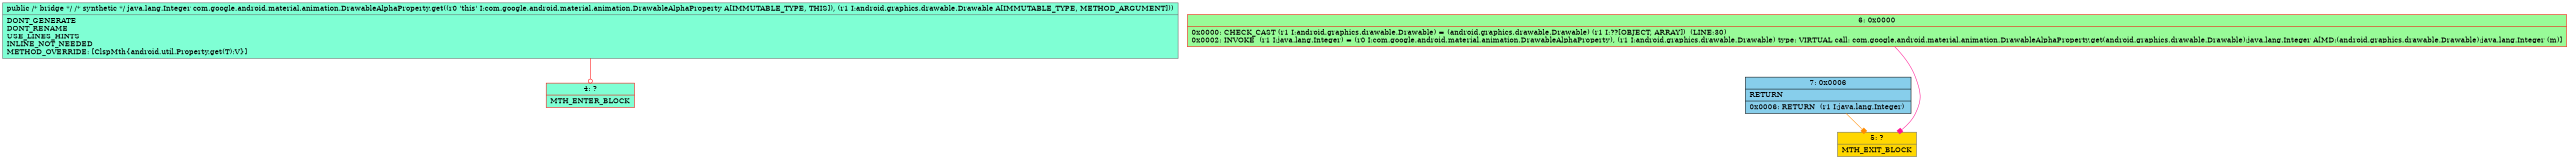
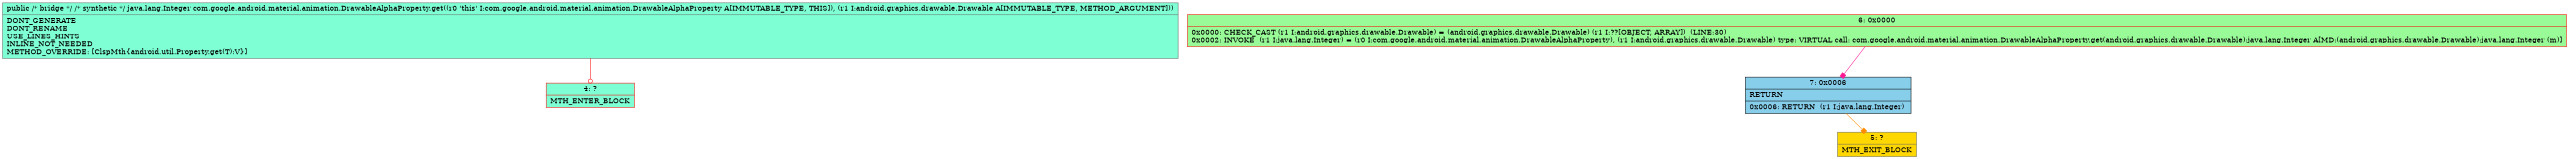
(1919, 87) -> (1855, 60)
